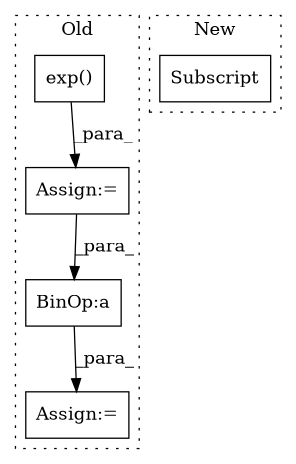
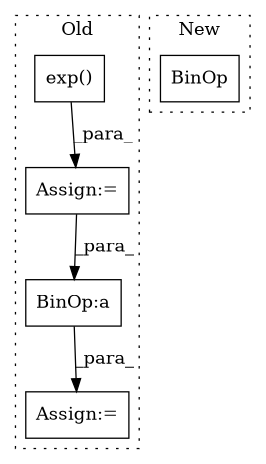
(215, 79) -> (200, 79)
